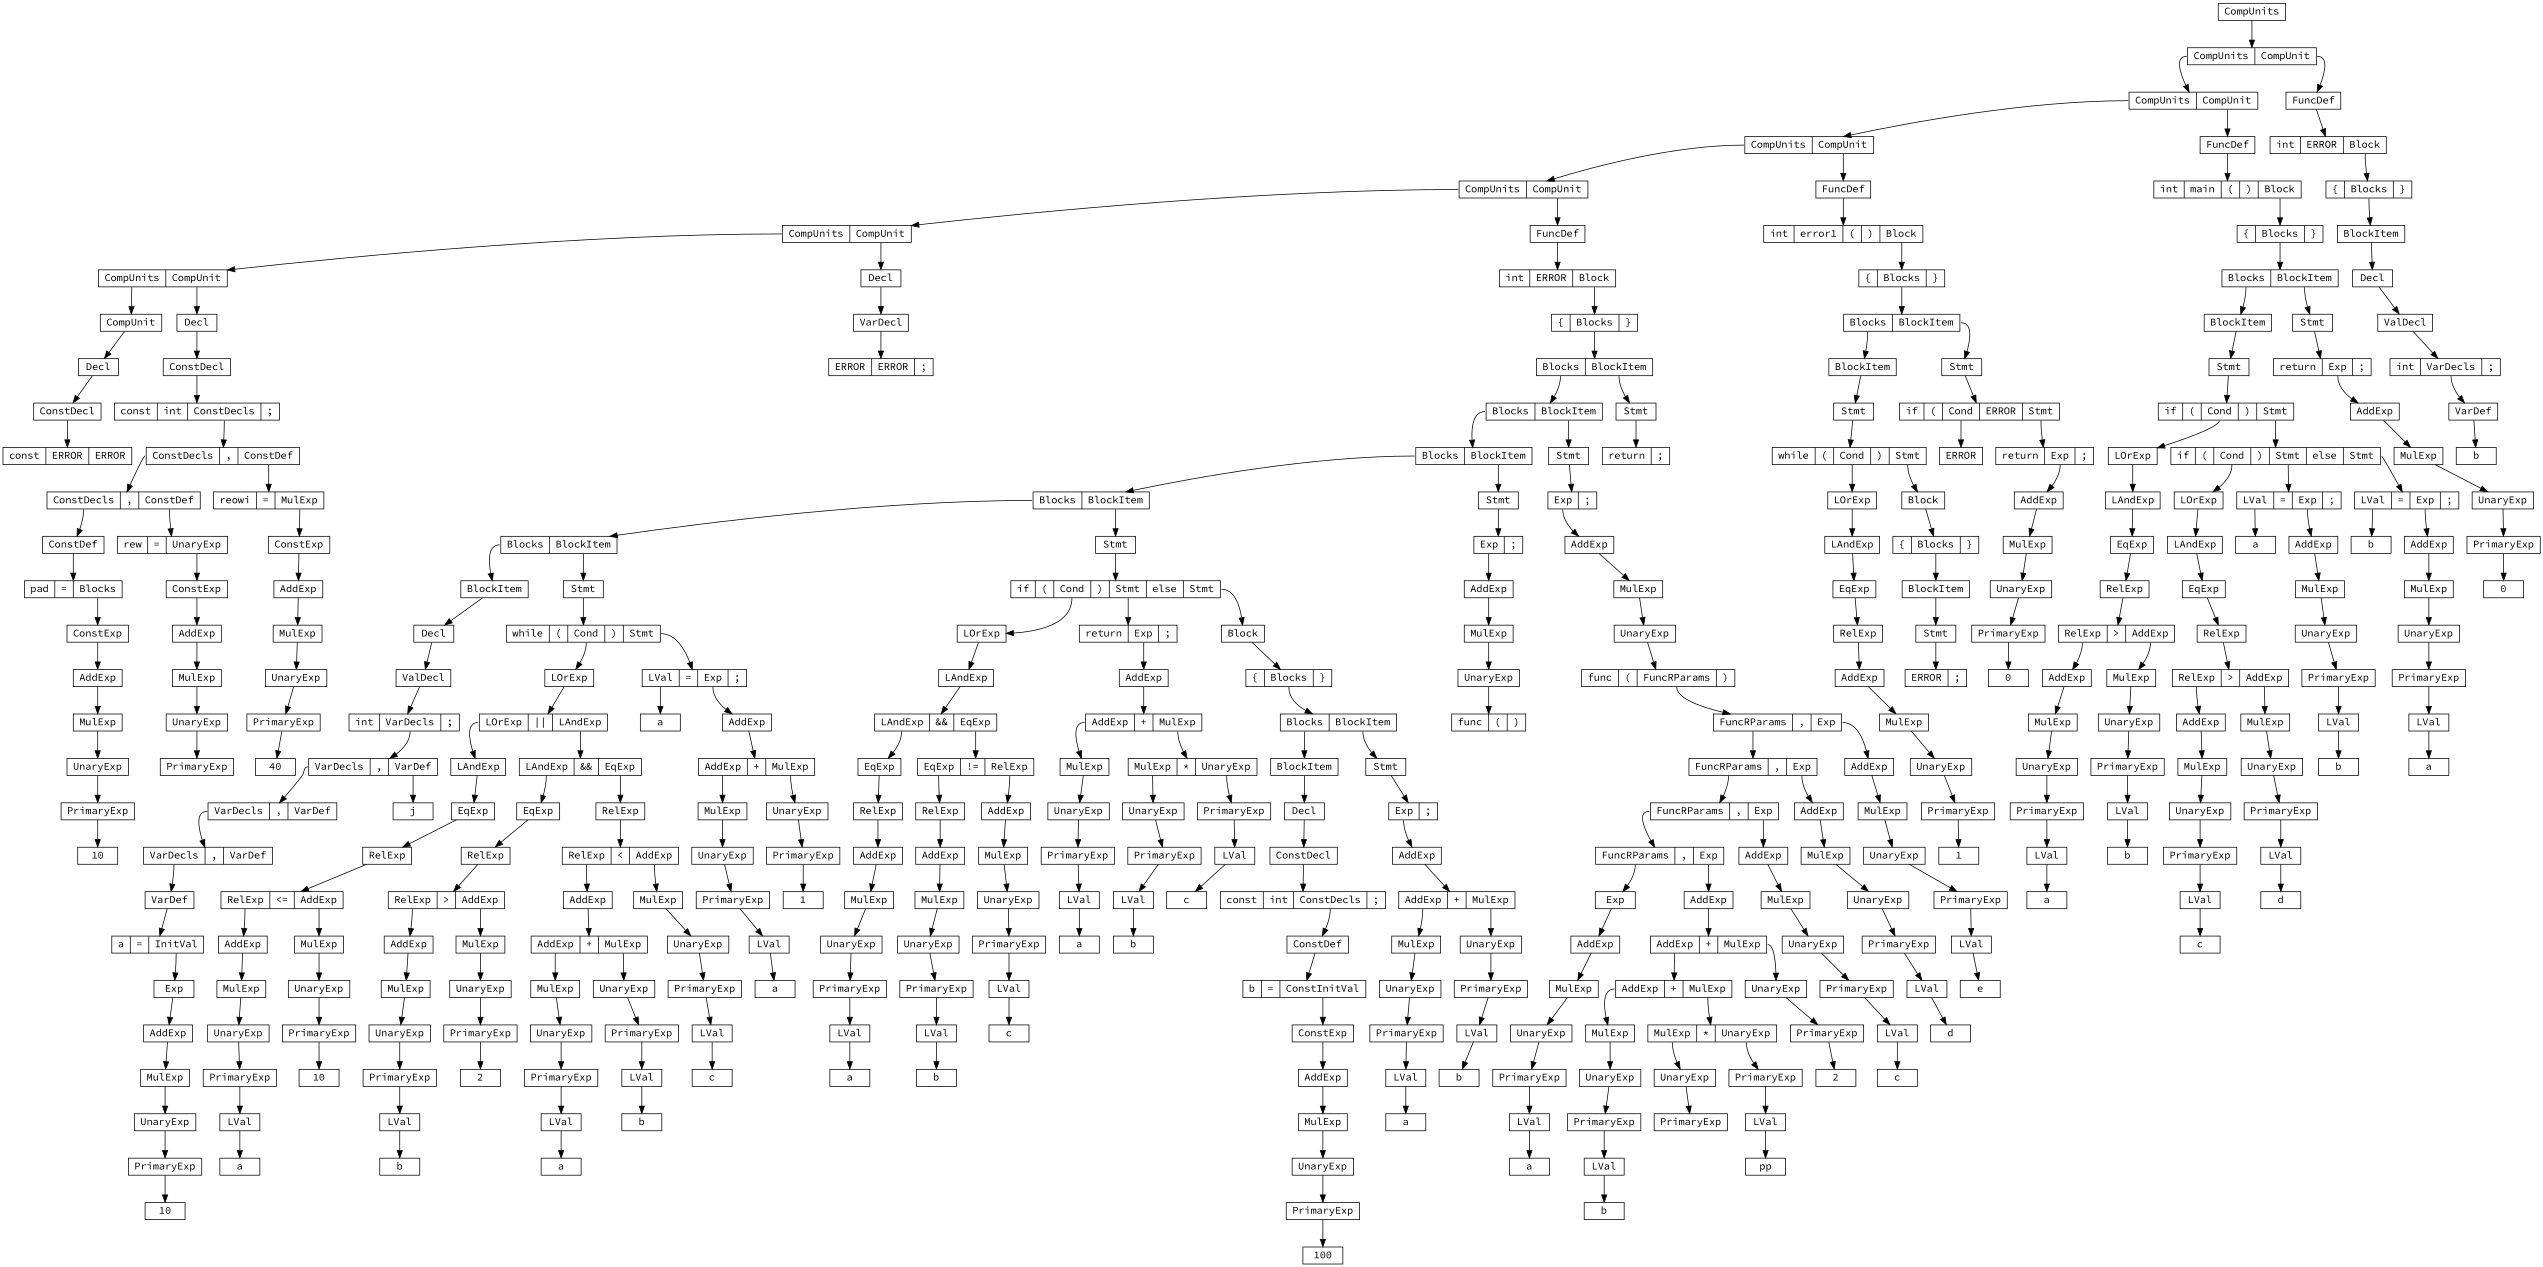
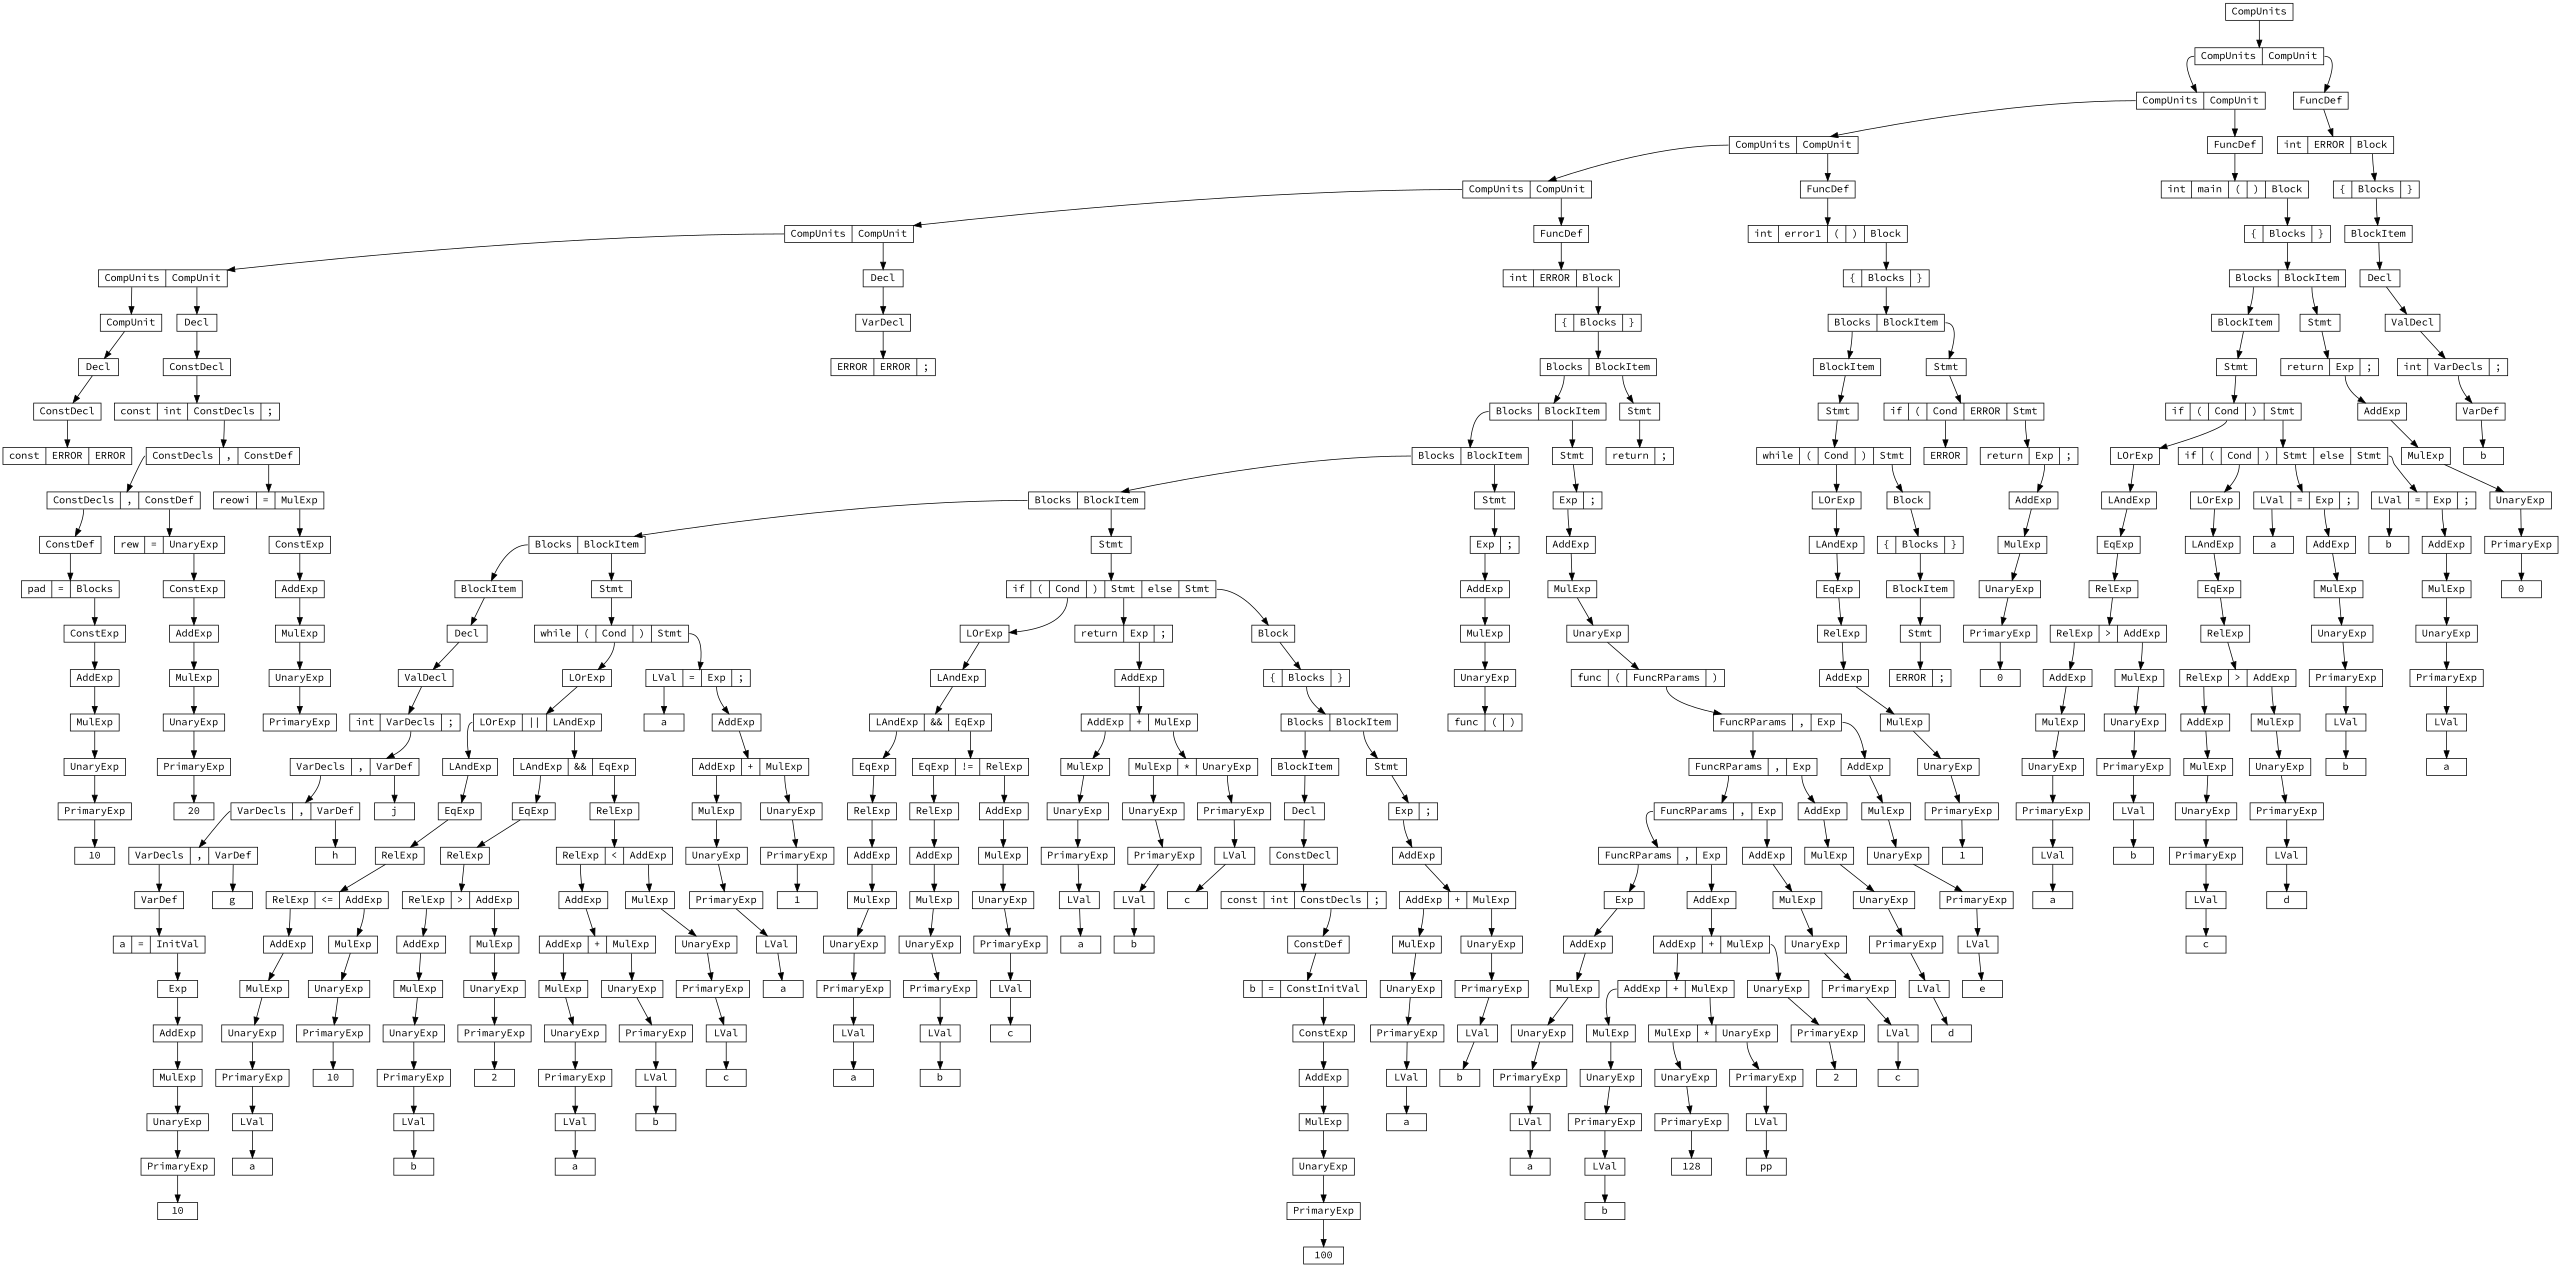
(275, 767) -> none
none -> (194, 811)
none -> (335, 856)
none -> (232, 900)
none -> (1692, 1167)
